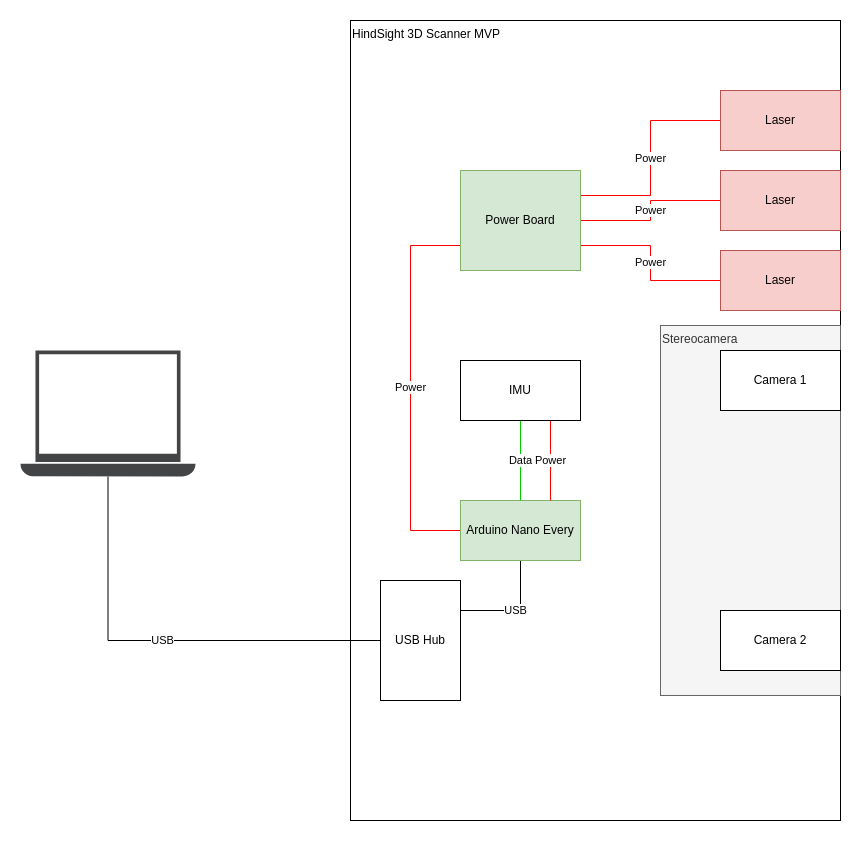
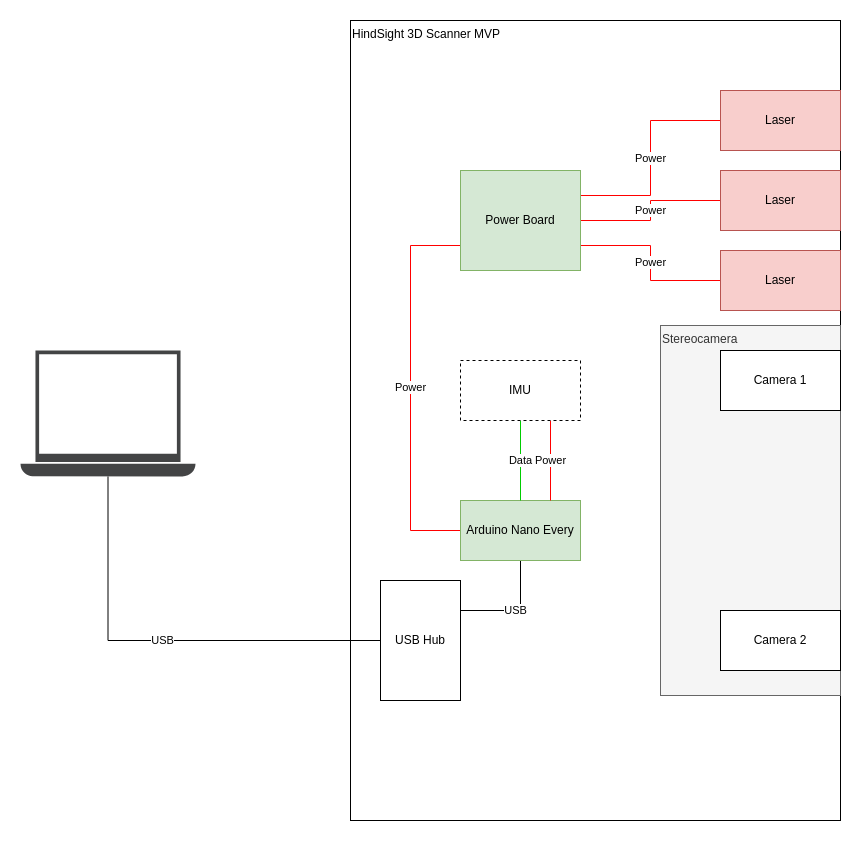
(521, 391) -> (521, 391)
